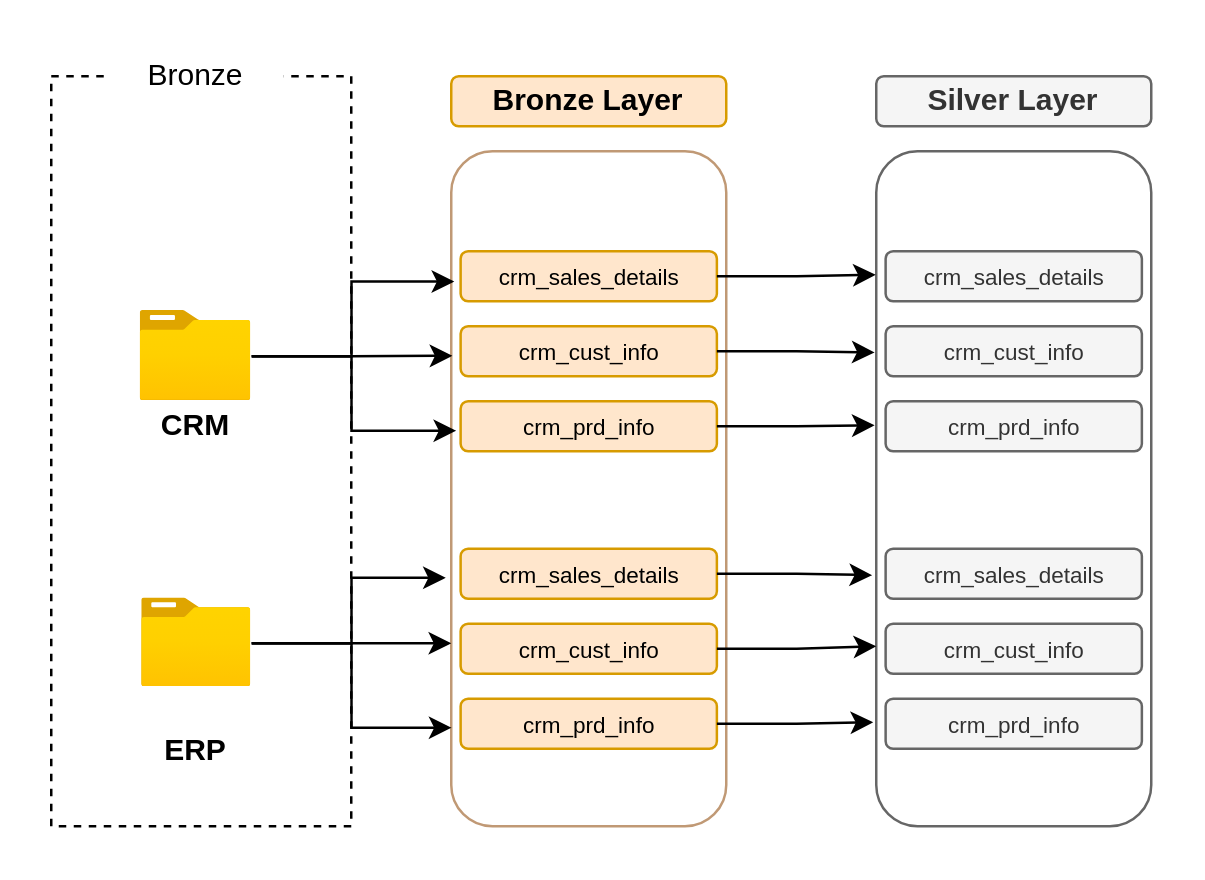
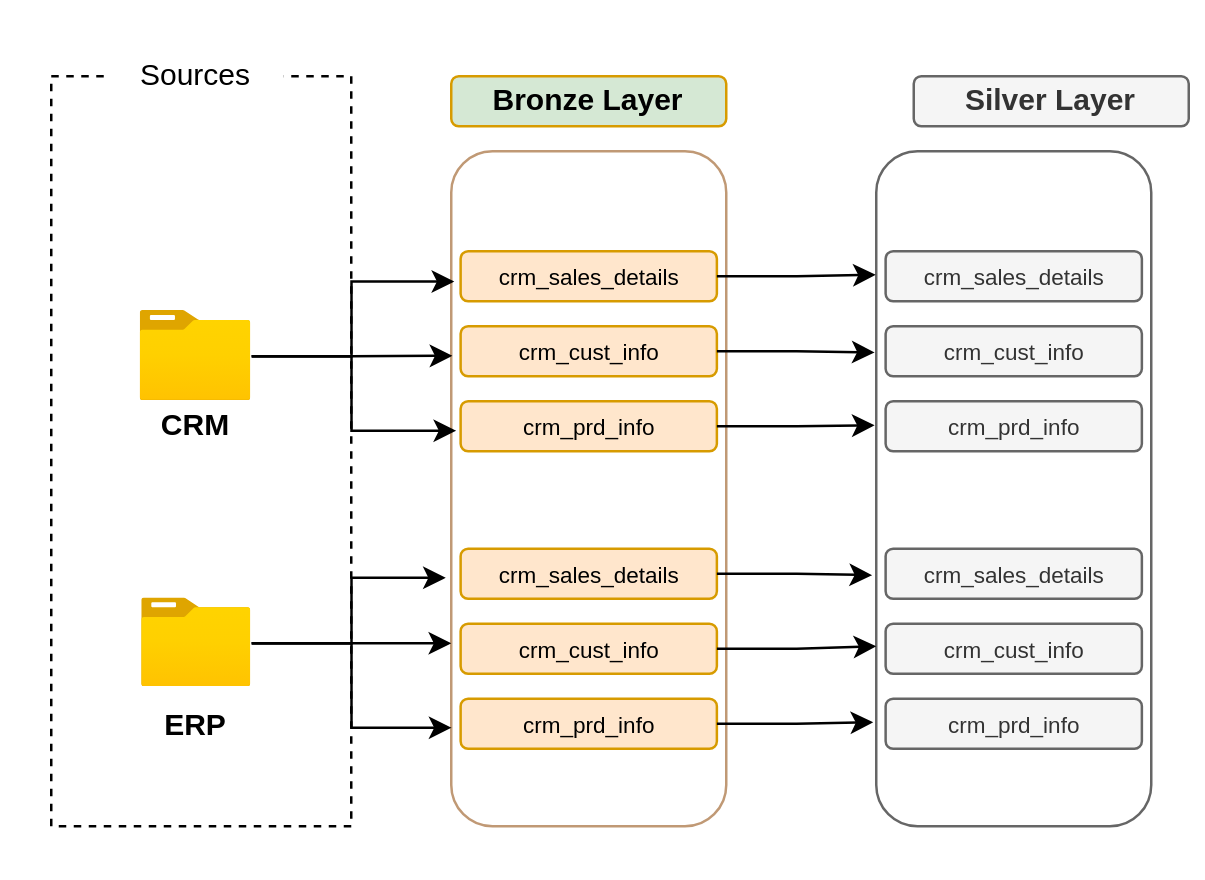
(196, 76) -> (196, 76)
(589, 101) -> (589, 101)
(1014, 101) -> (1051, 101)
(196, 750) -> (196, 725)
